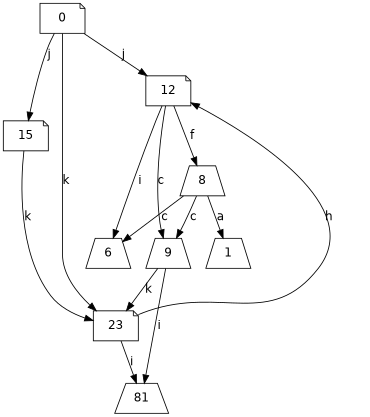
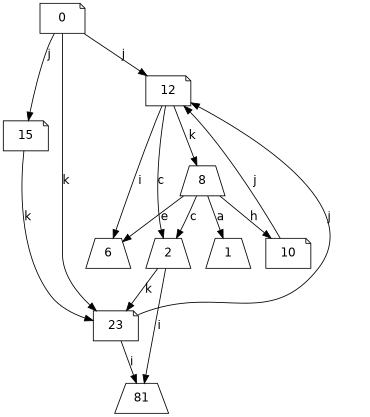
(192, 136) -> (192, 136)
(165, 217) -> (165, 217)
(329, 217) -> (329, 217)
(168, 253) -> (168, 253)
none -> (288, 253)
